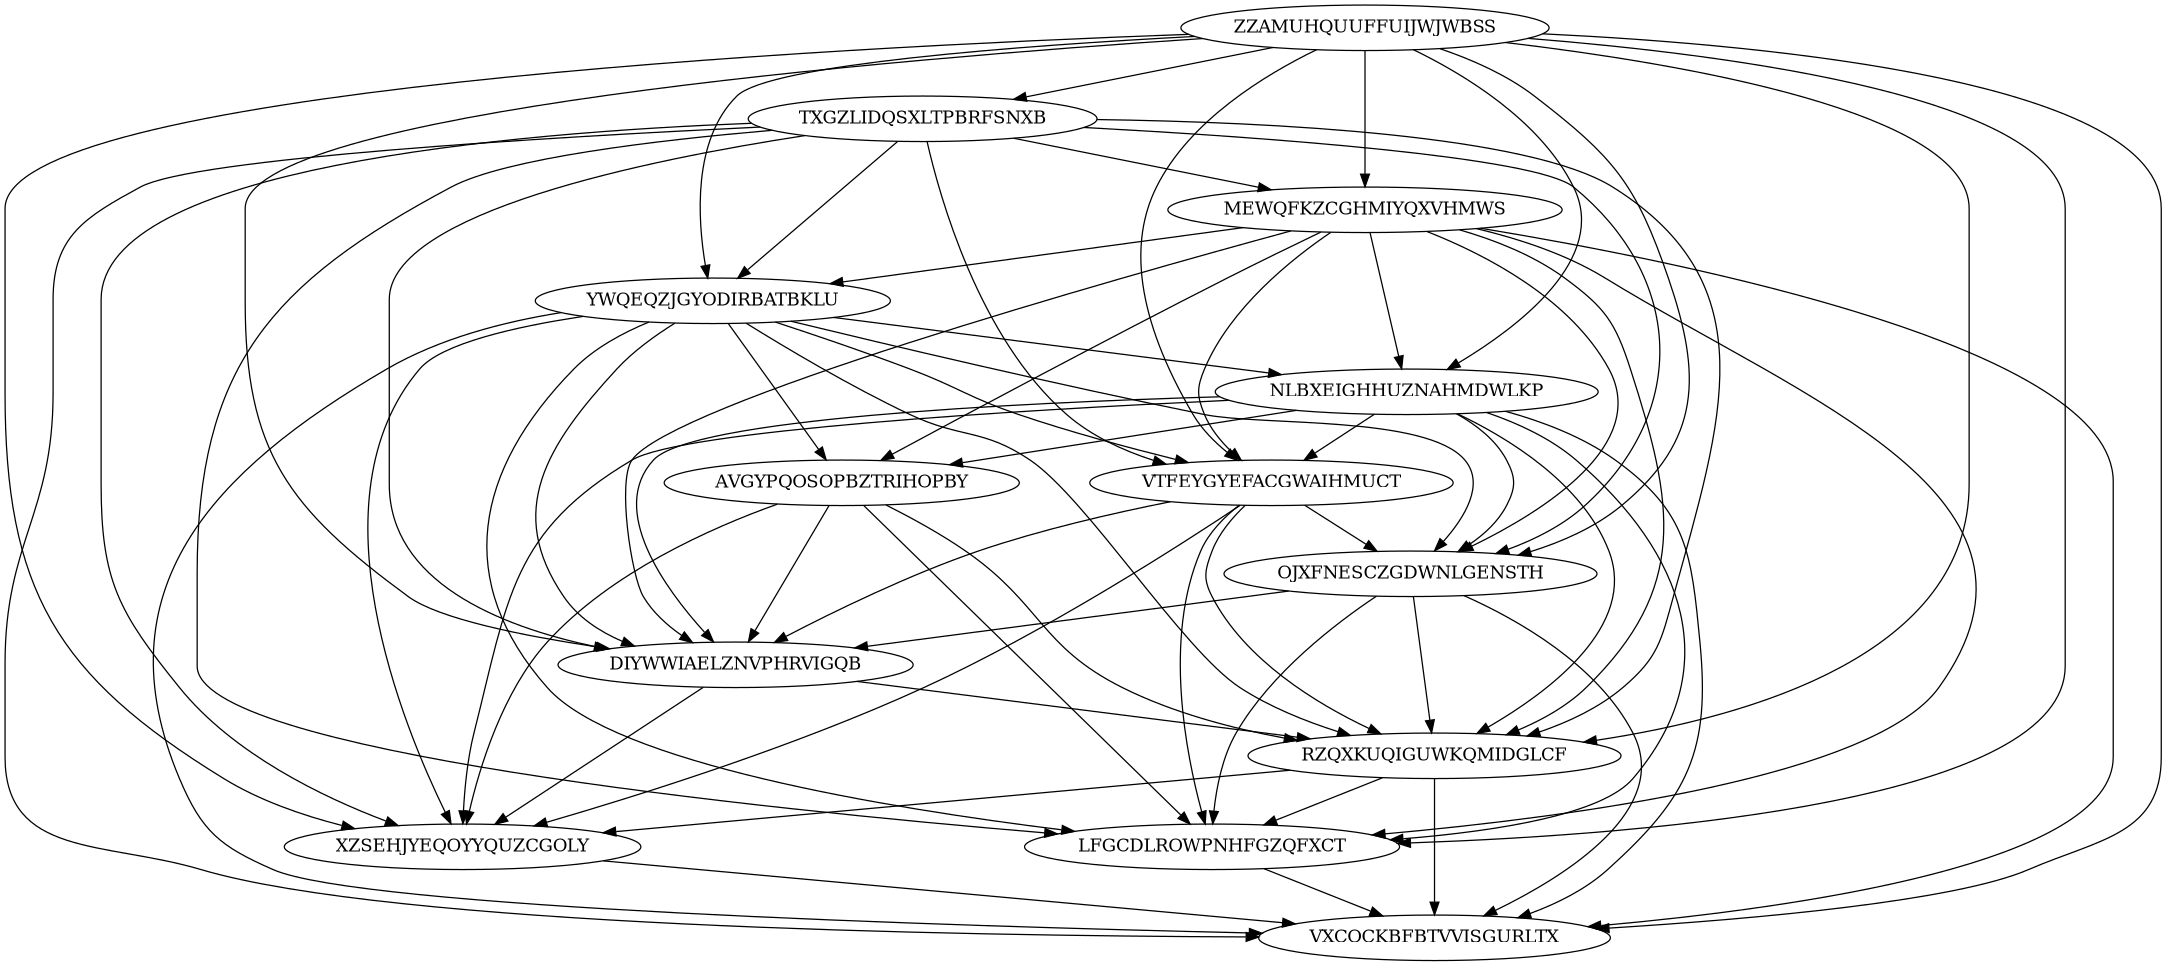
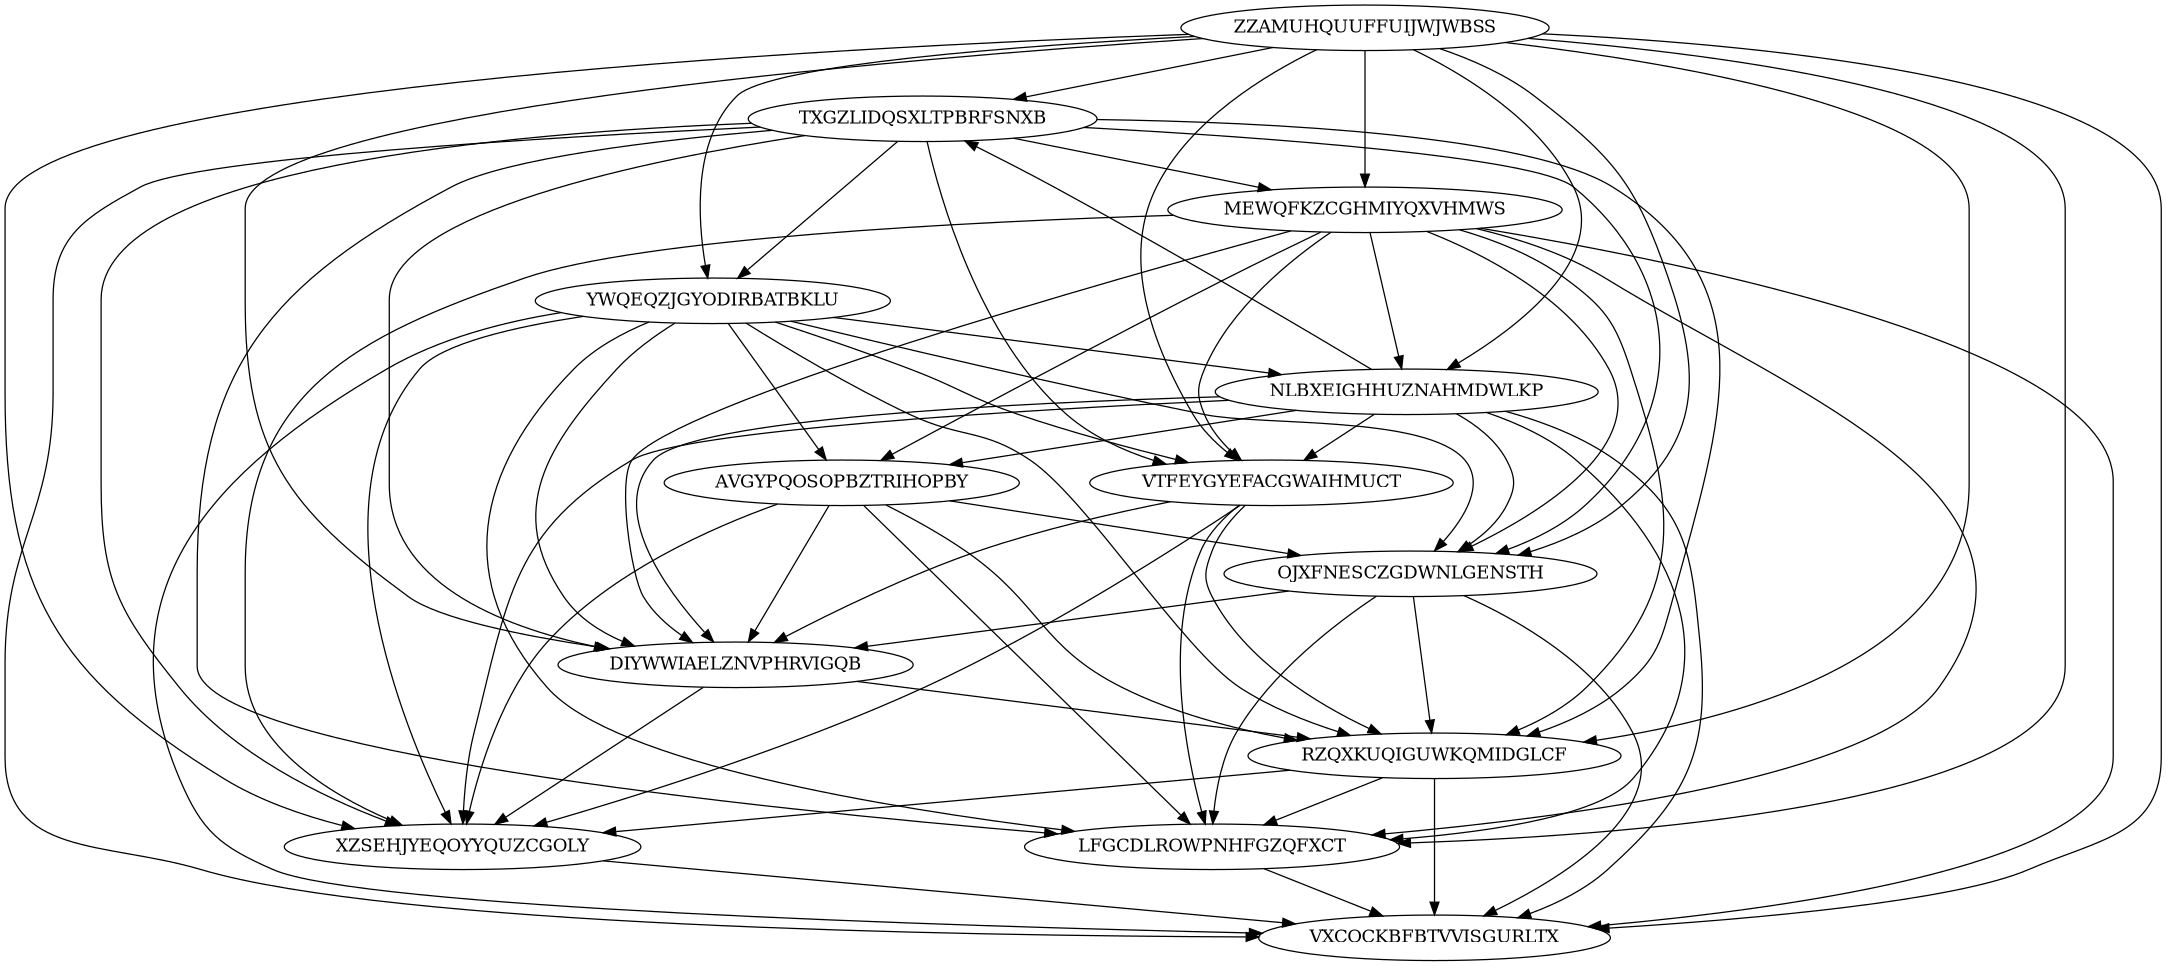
(1043, 255) -> (474, 296)
(1335, 525) -> (1119, 527)
(1611, 562) -> (1176, 255)
